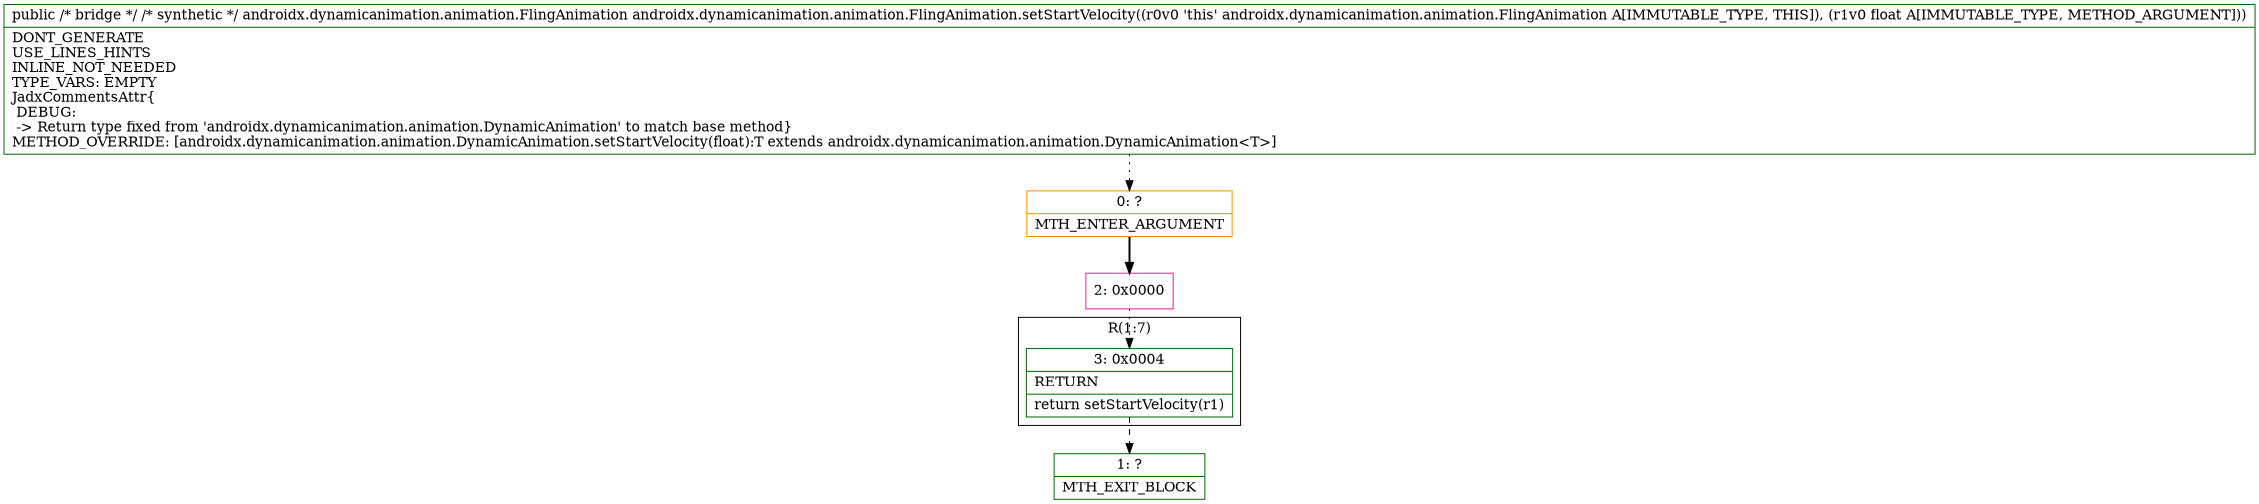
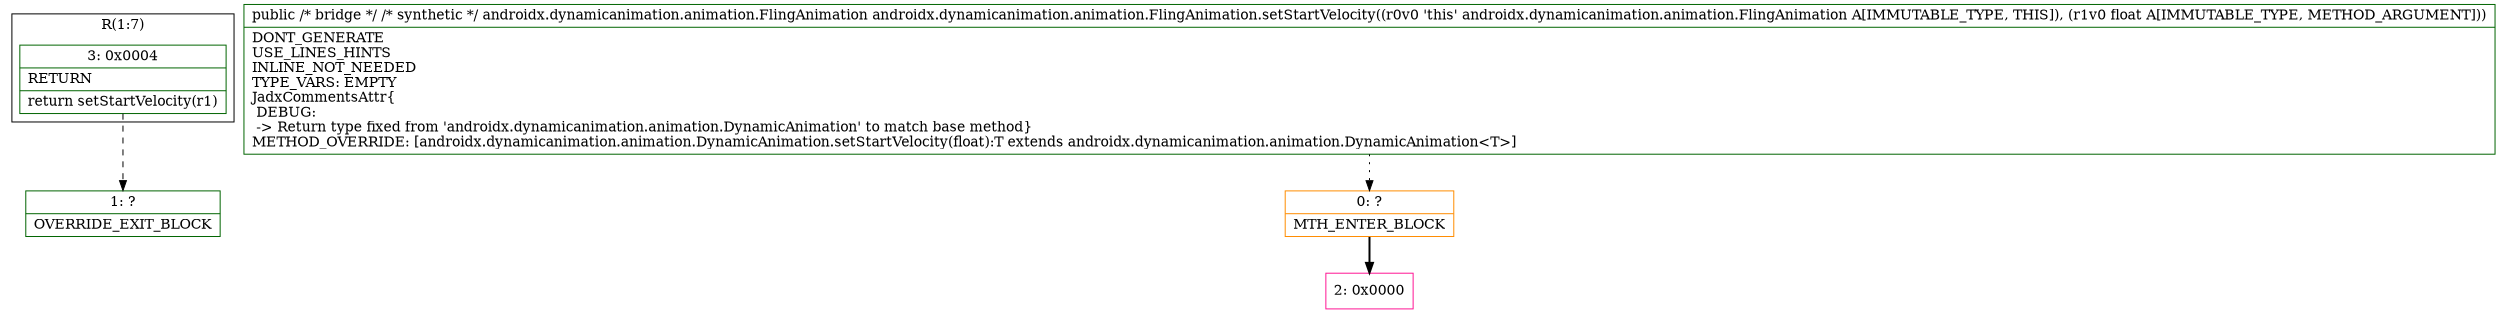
(1130, 225) -> (1369, 225)
(1130, 324) -> none
(1130, 487) -> (123, 225)
